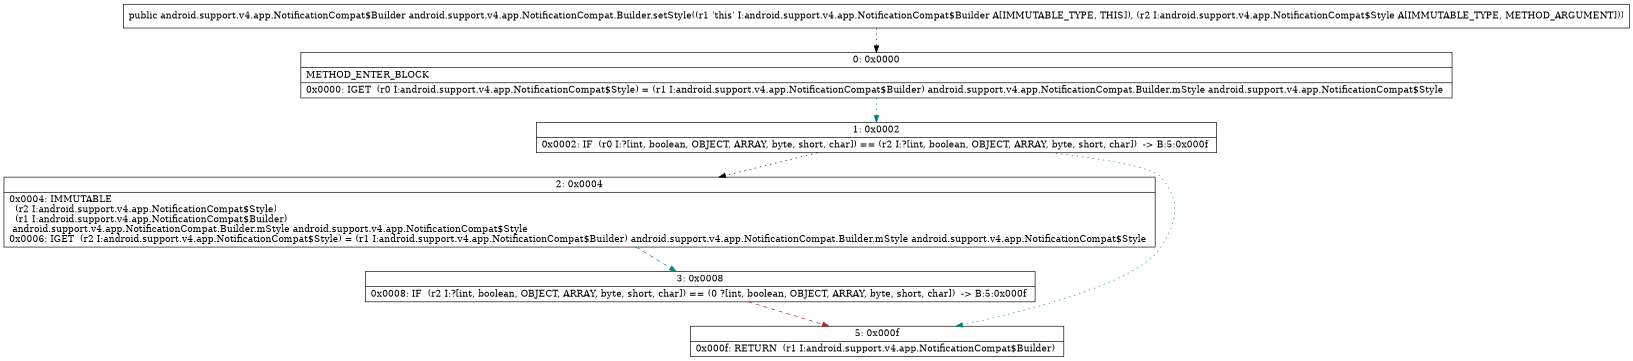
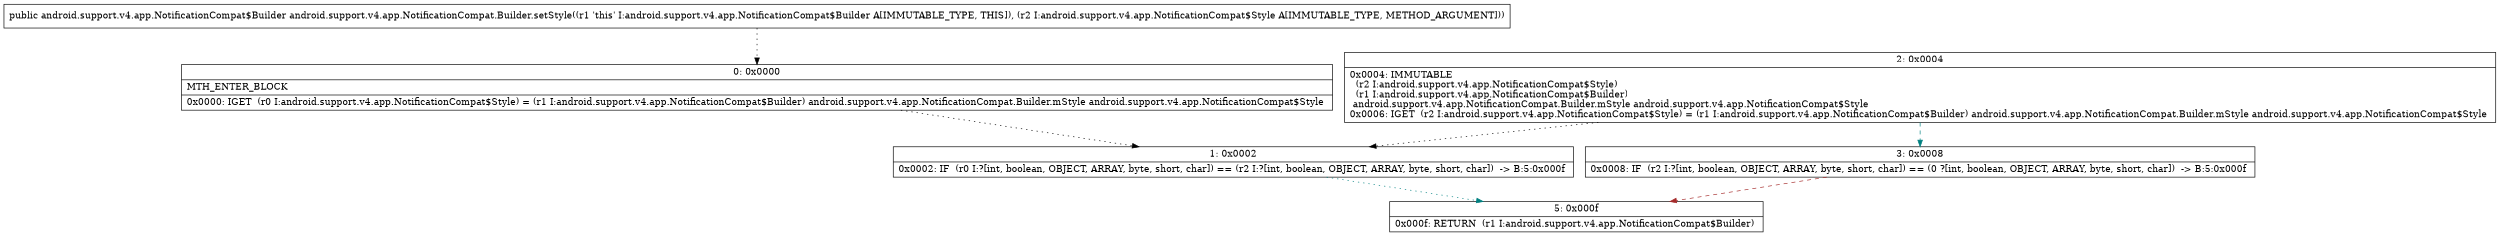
(368, 75) -> (238, 87)
(876, 107) -> (1017, 128)
(771, 164) -> (1487, 134)
